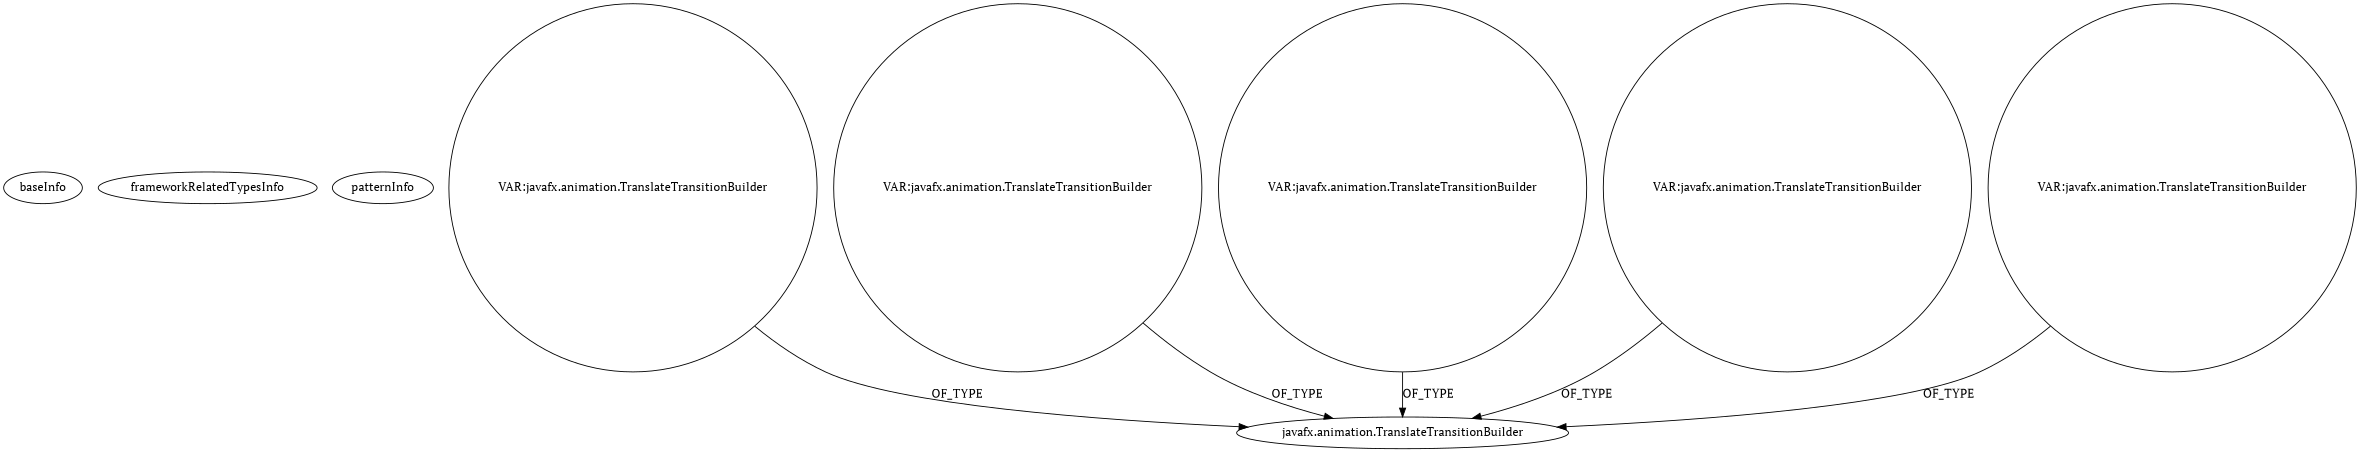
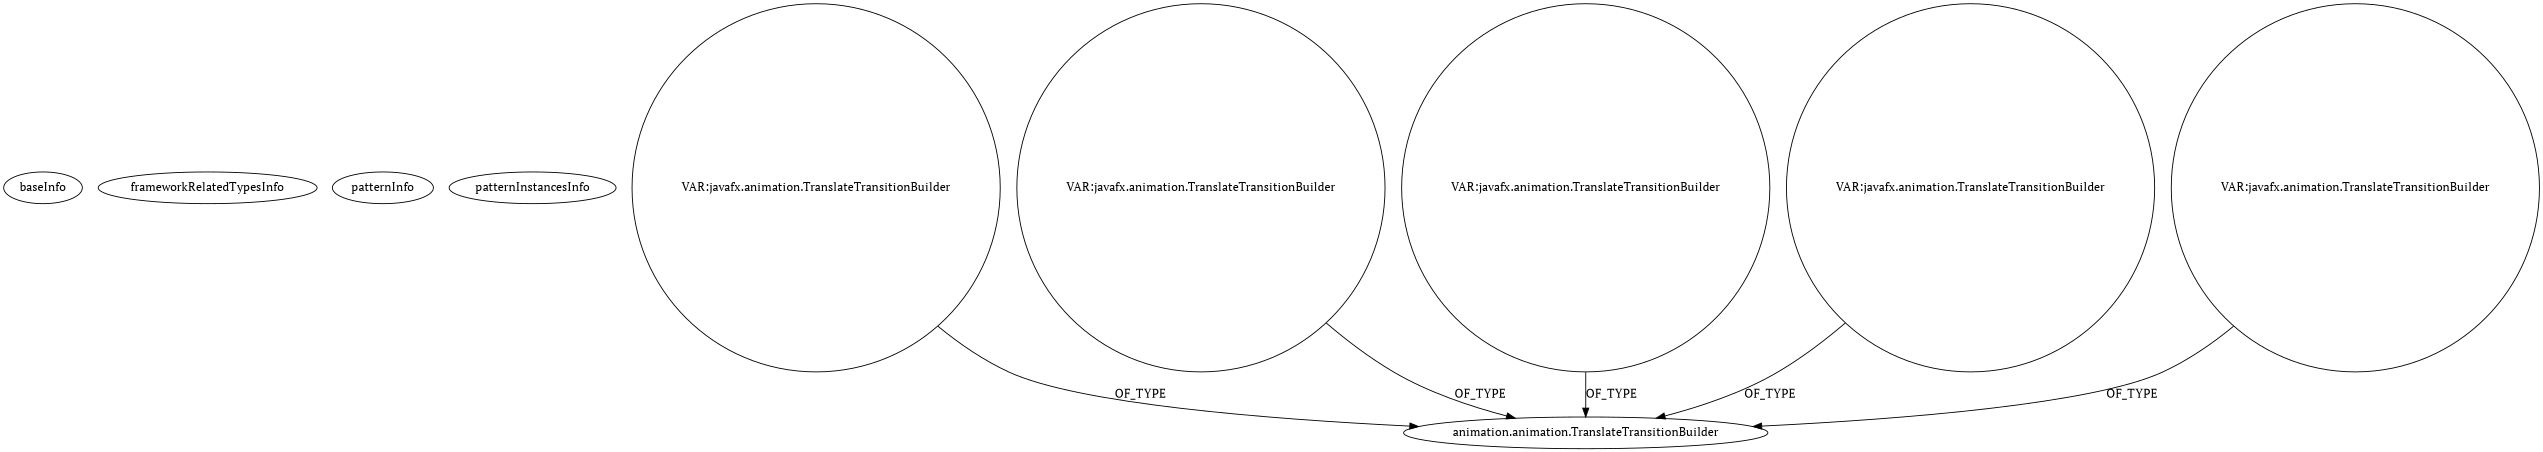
none -> (533, 188)
(1403, 433) -> (1586, 433)
